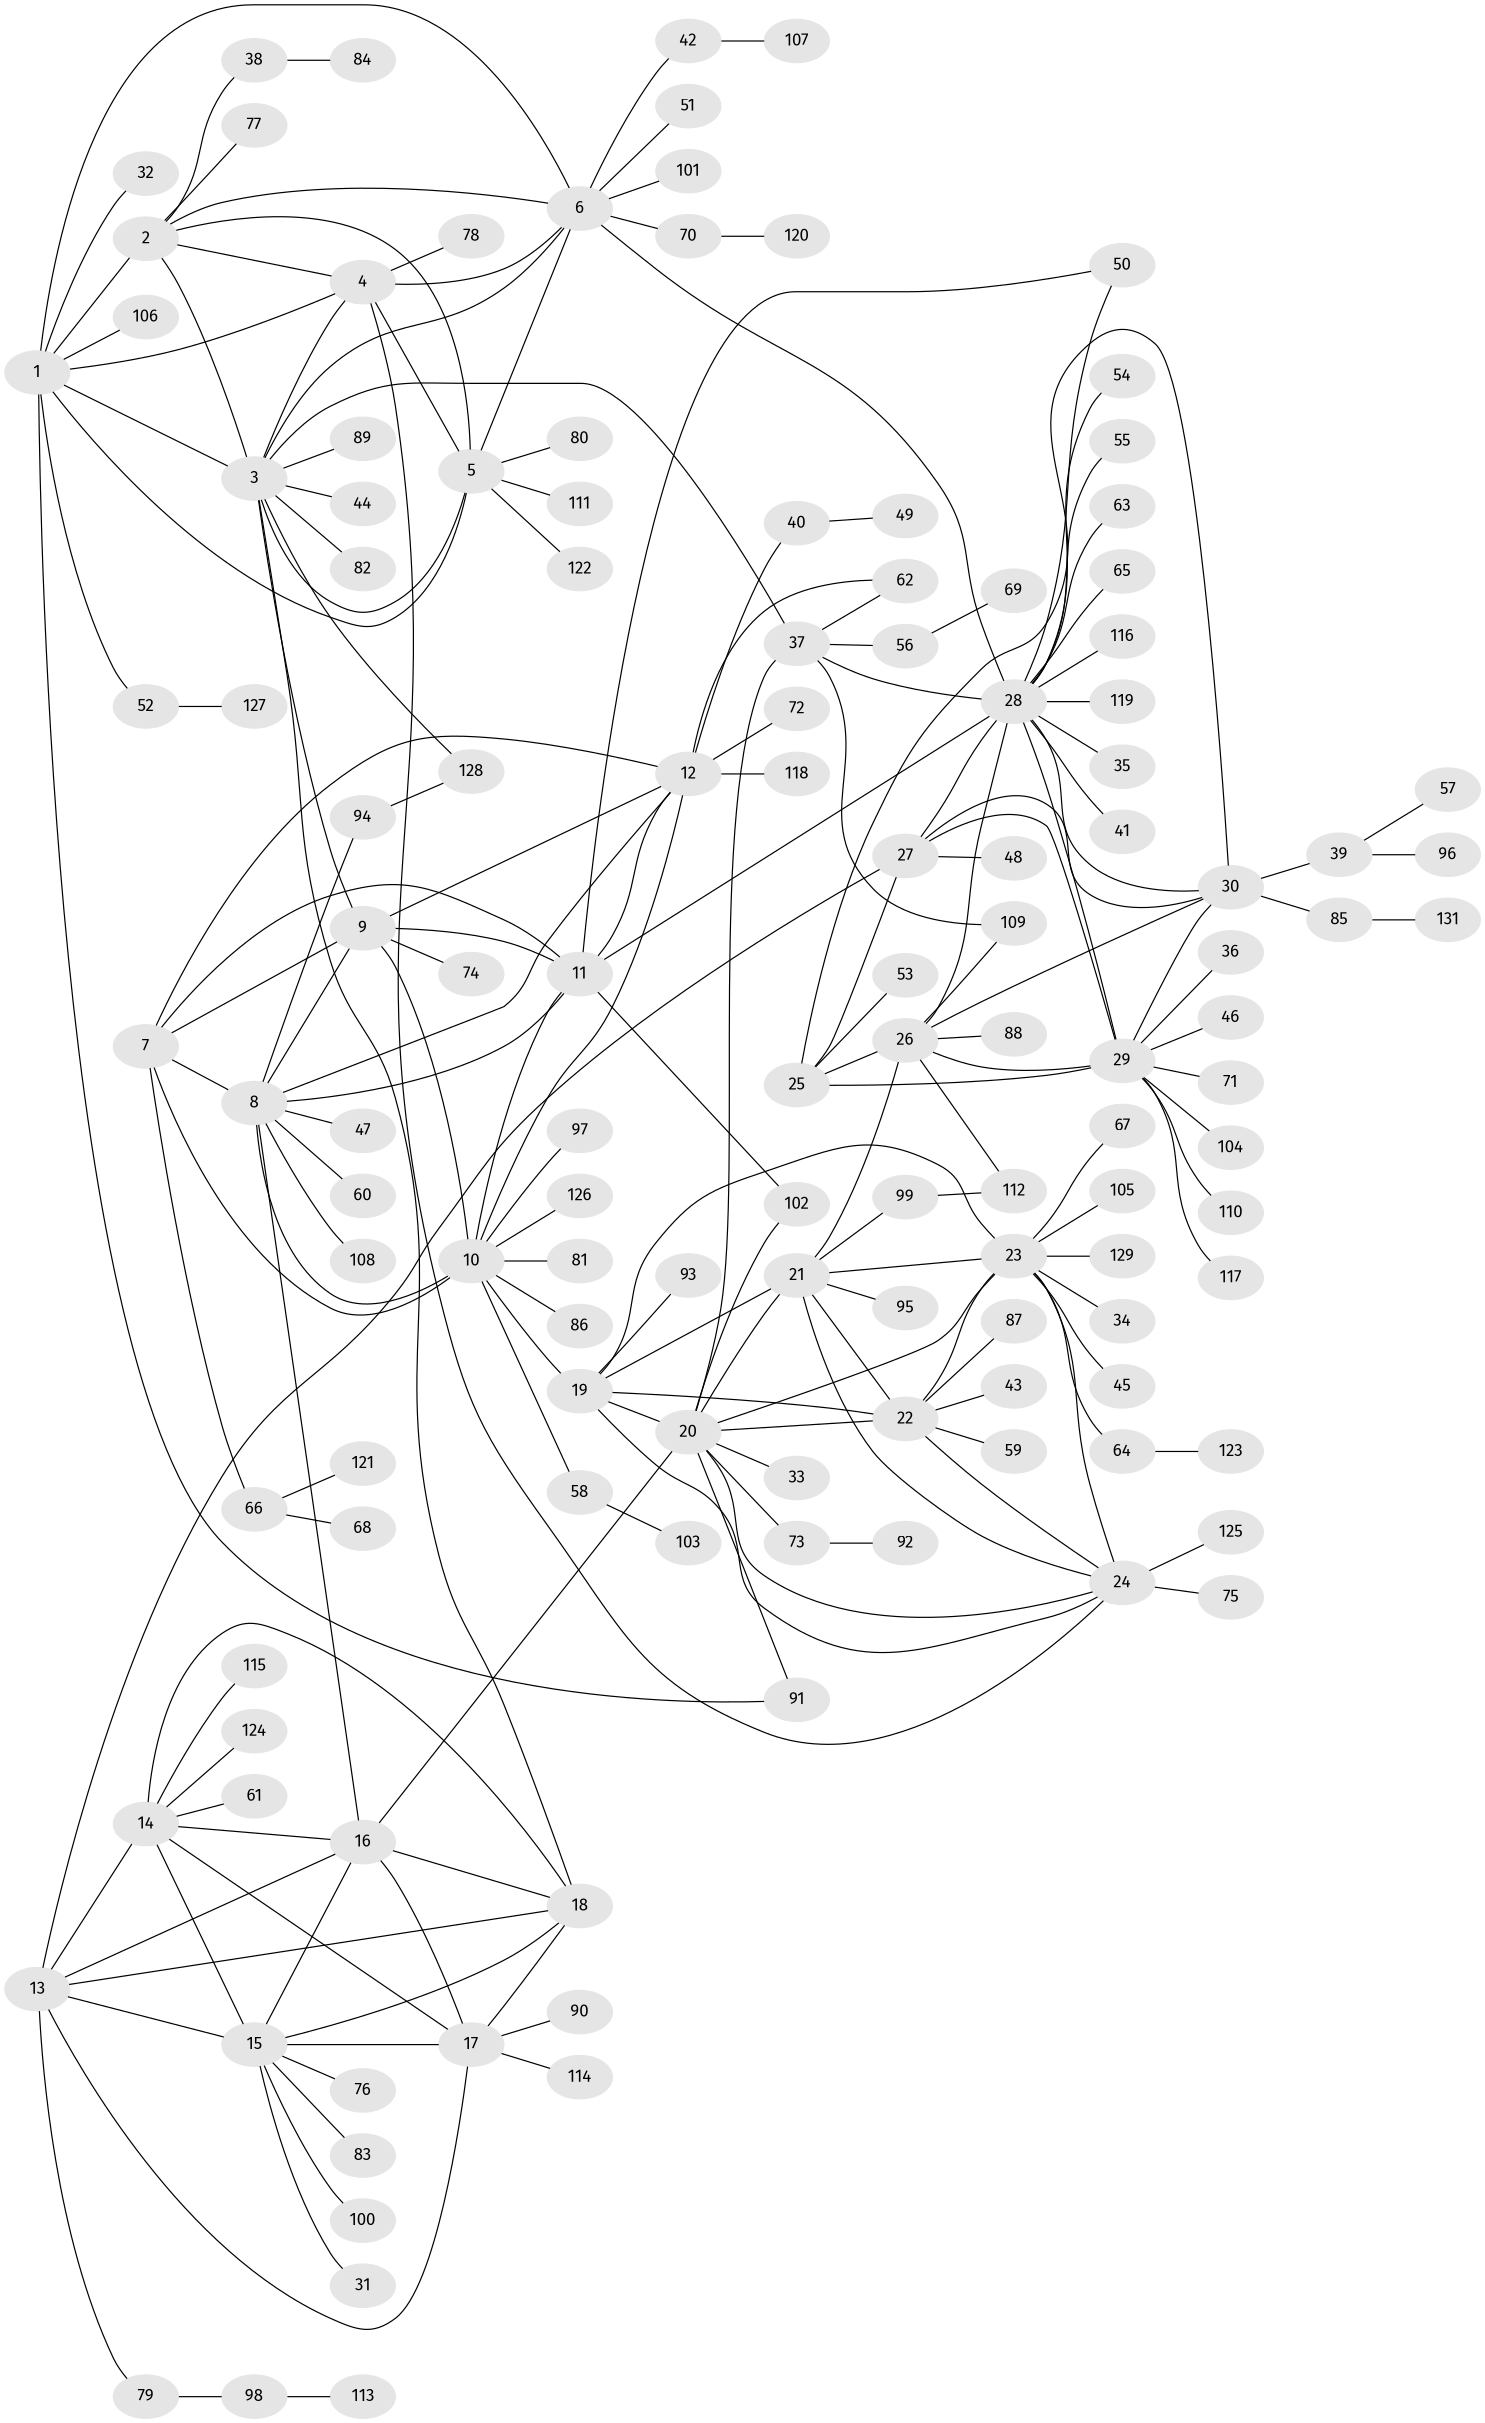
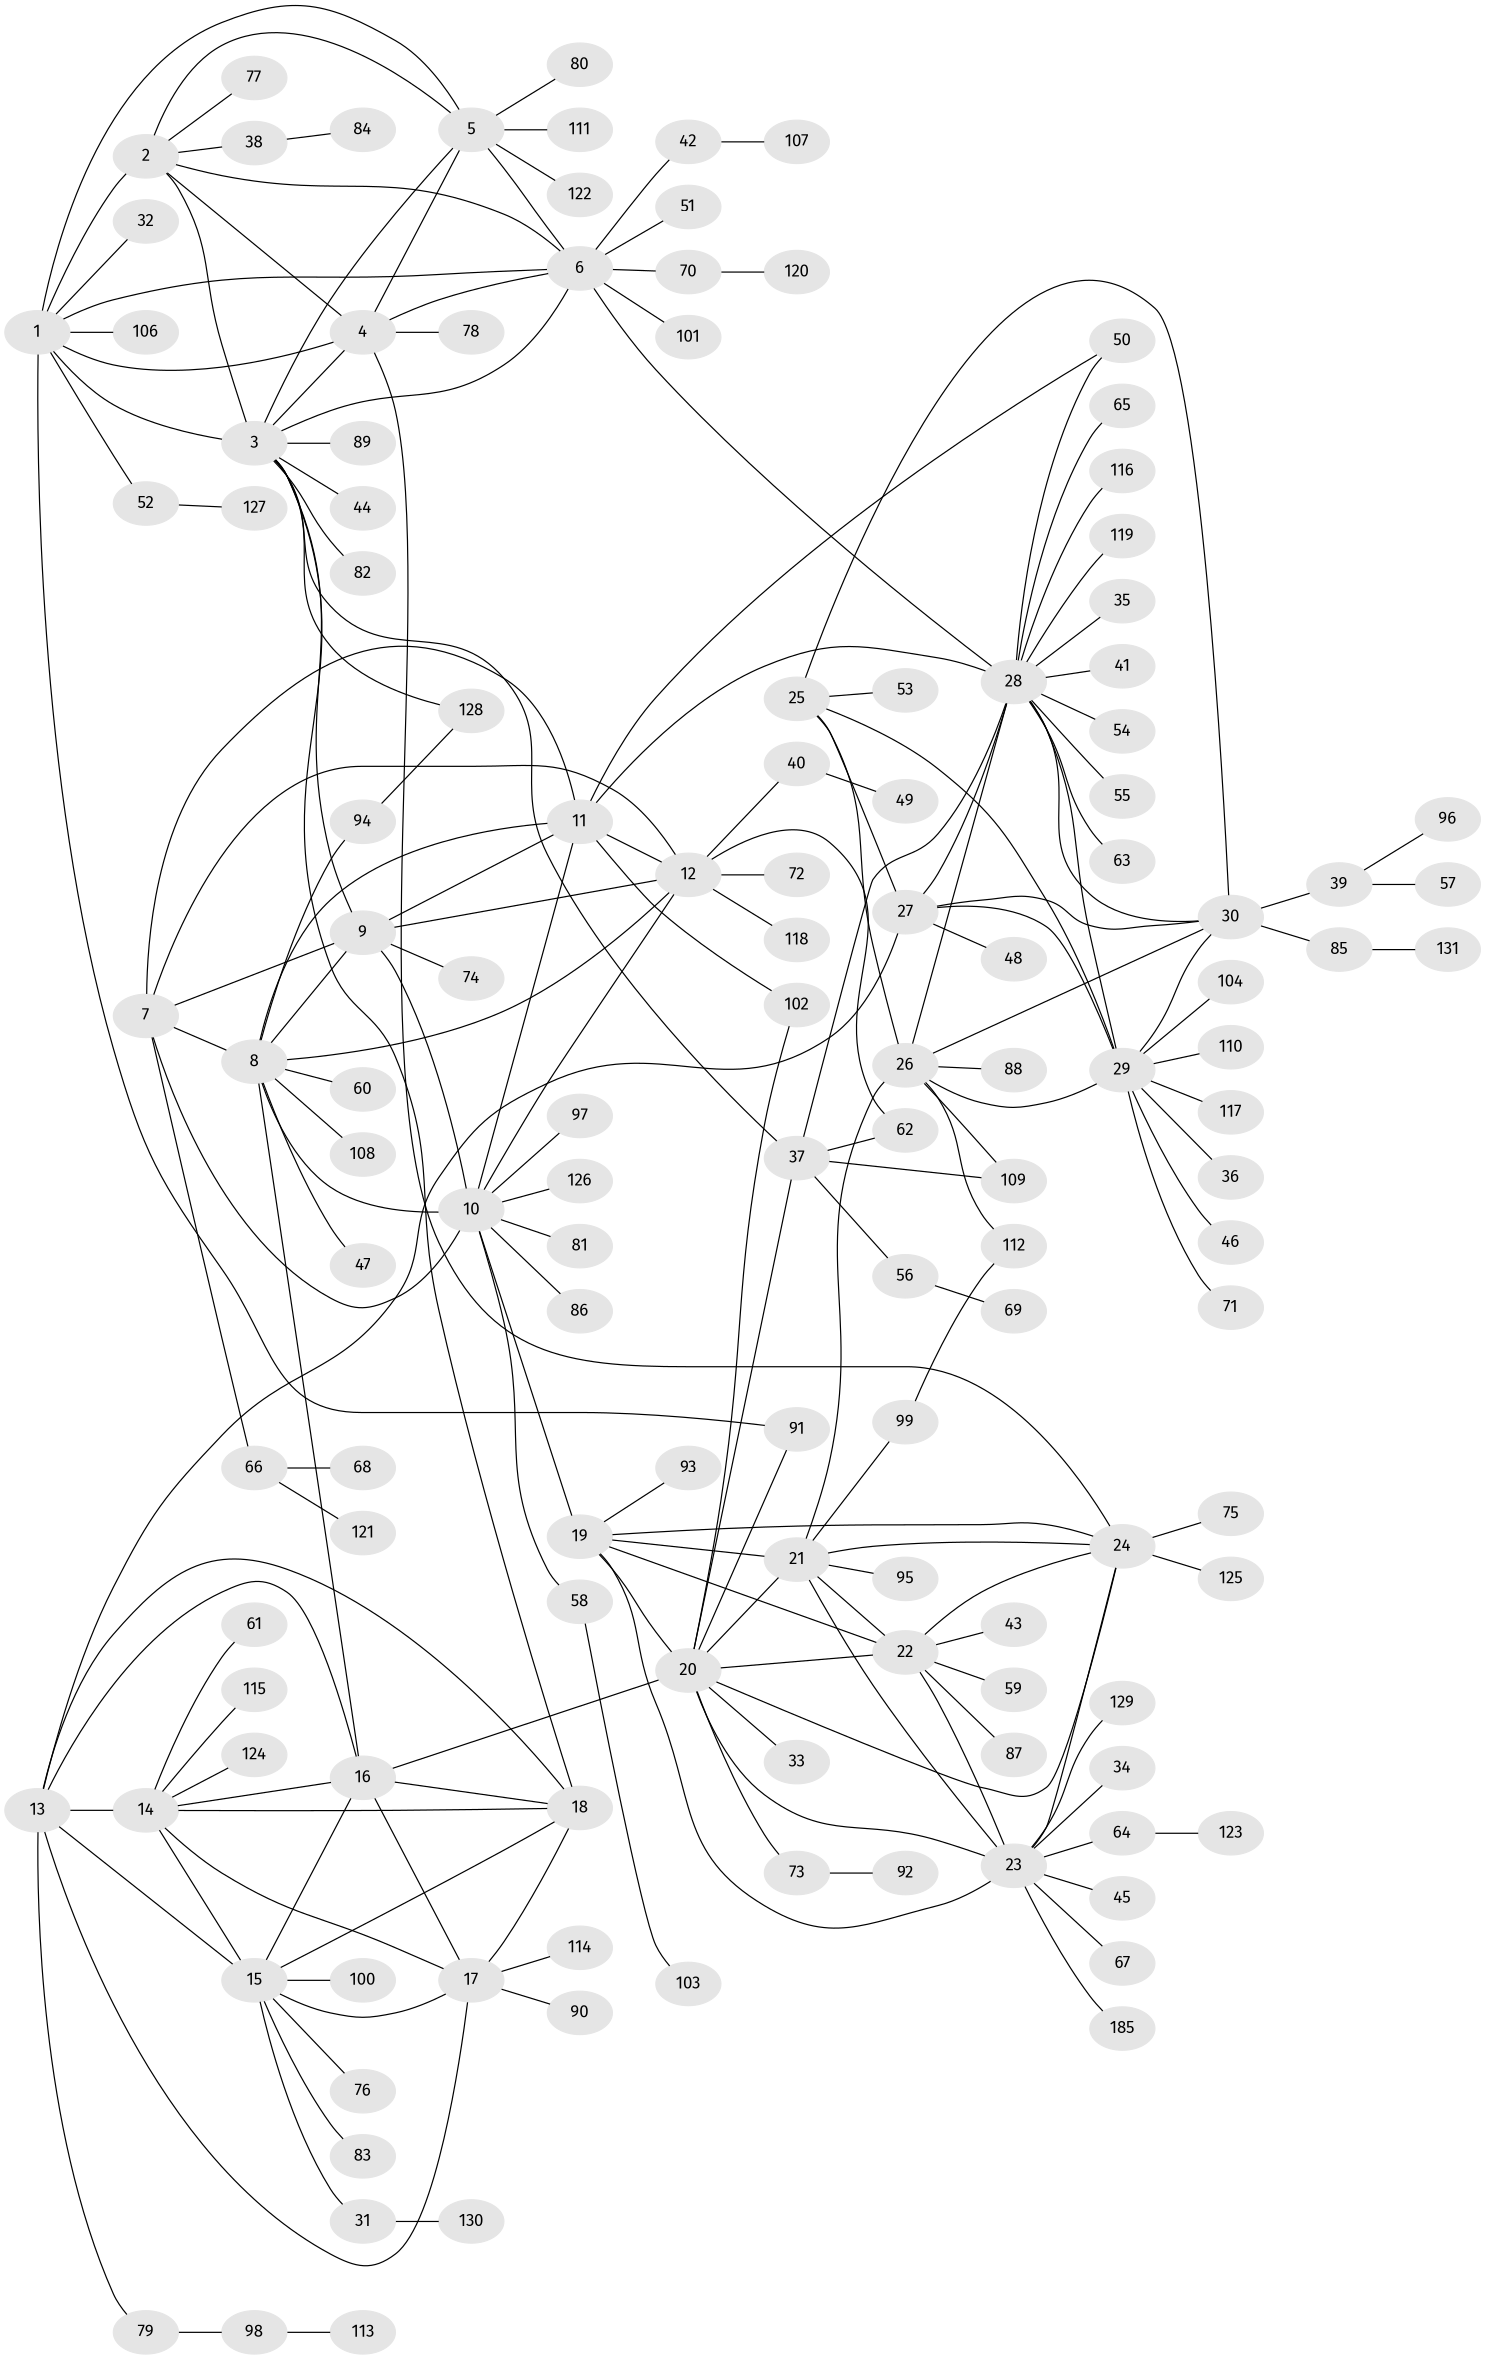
(1122, 1191) -> (1122, 2029)
none -> (471, 2221)
